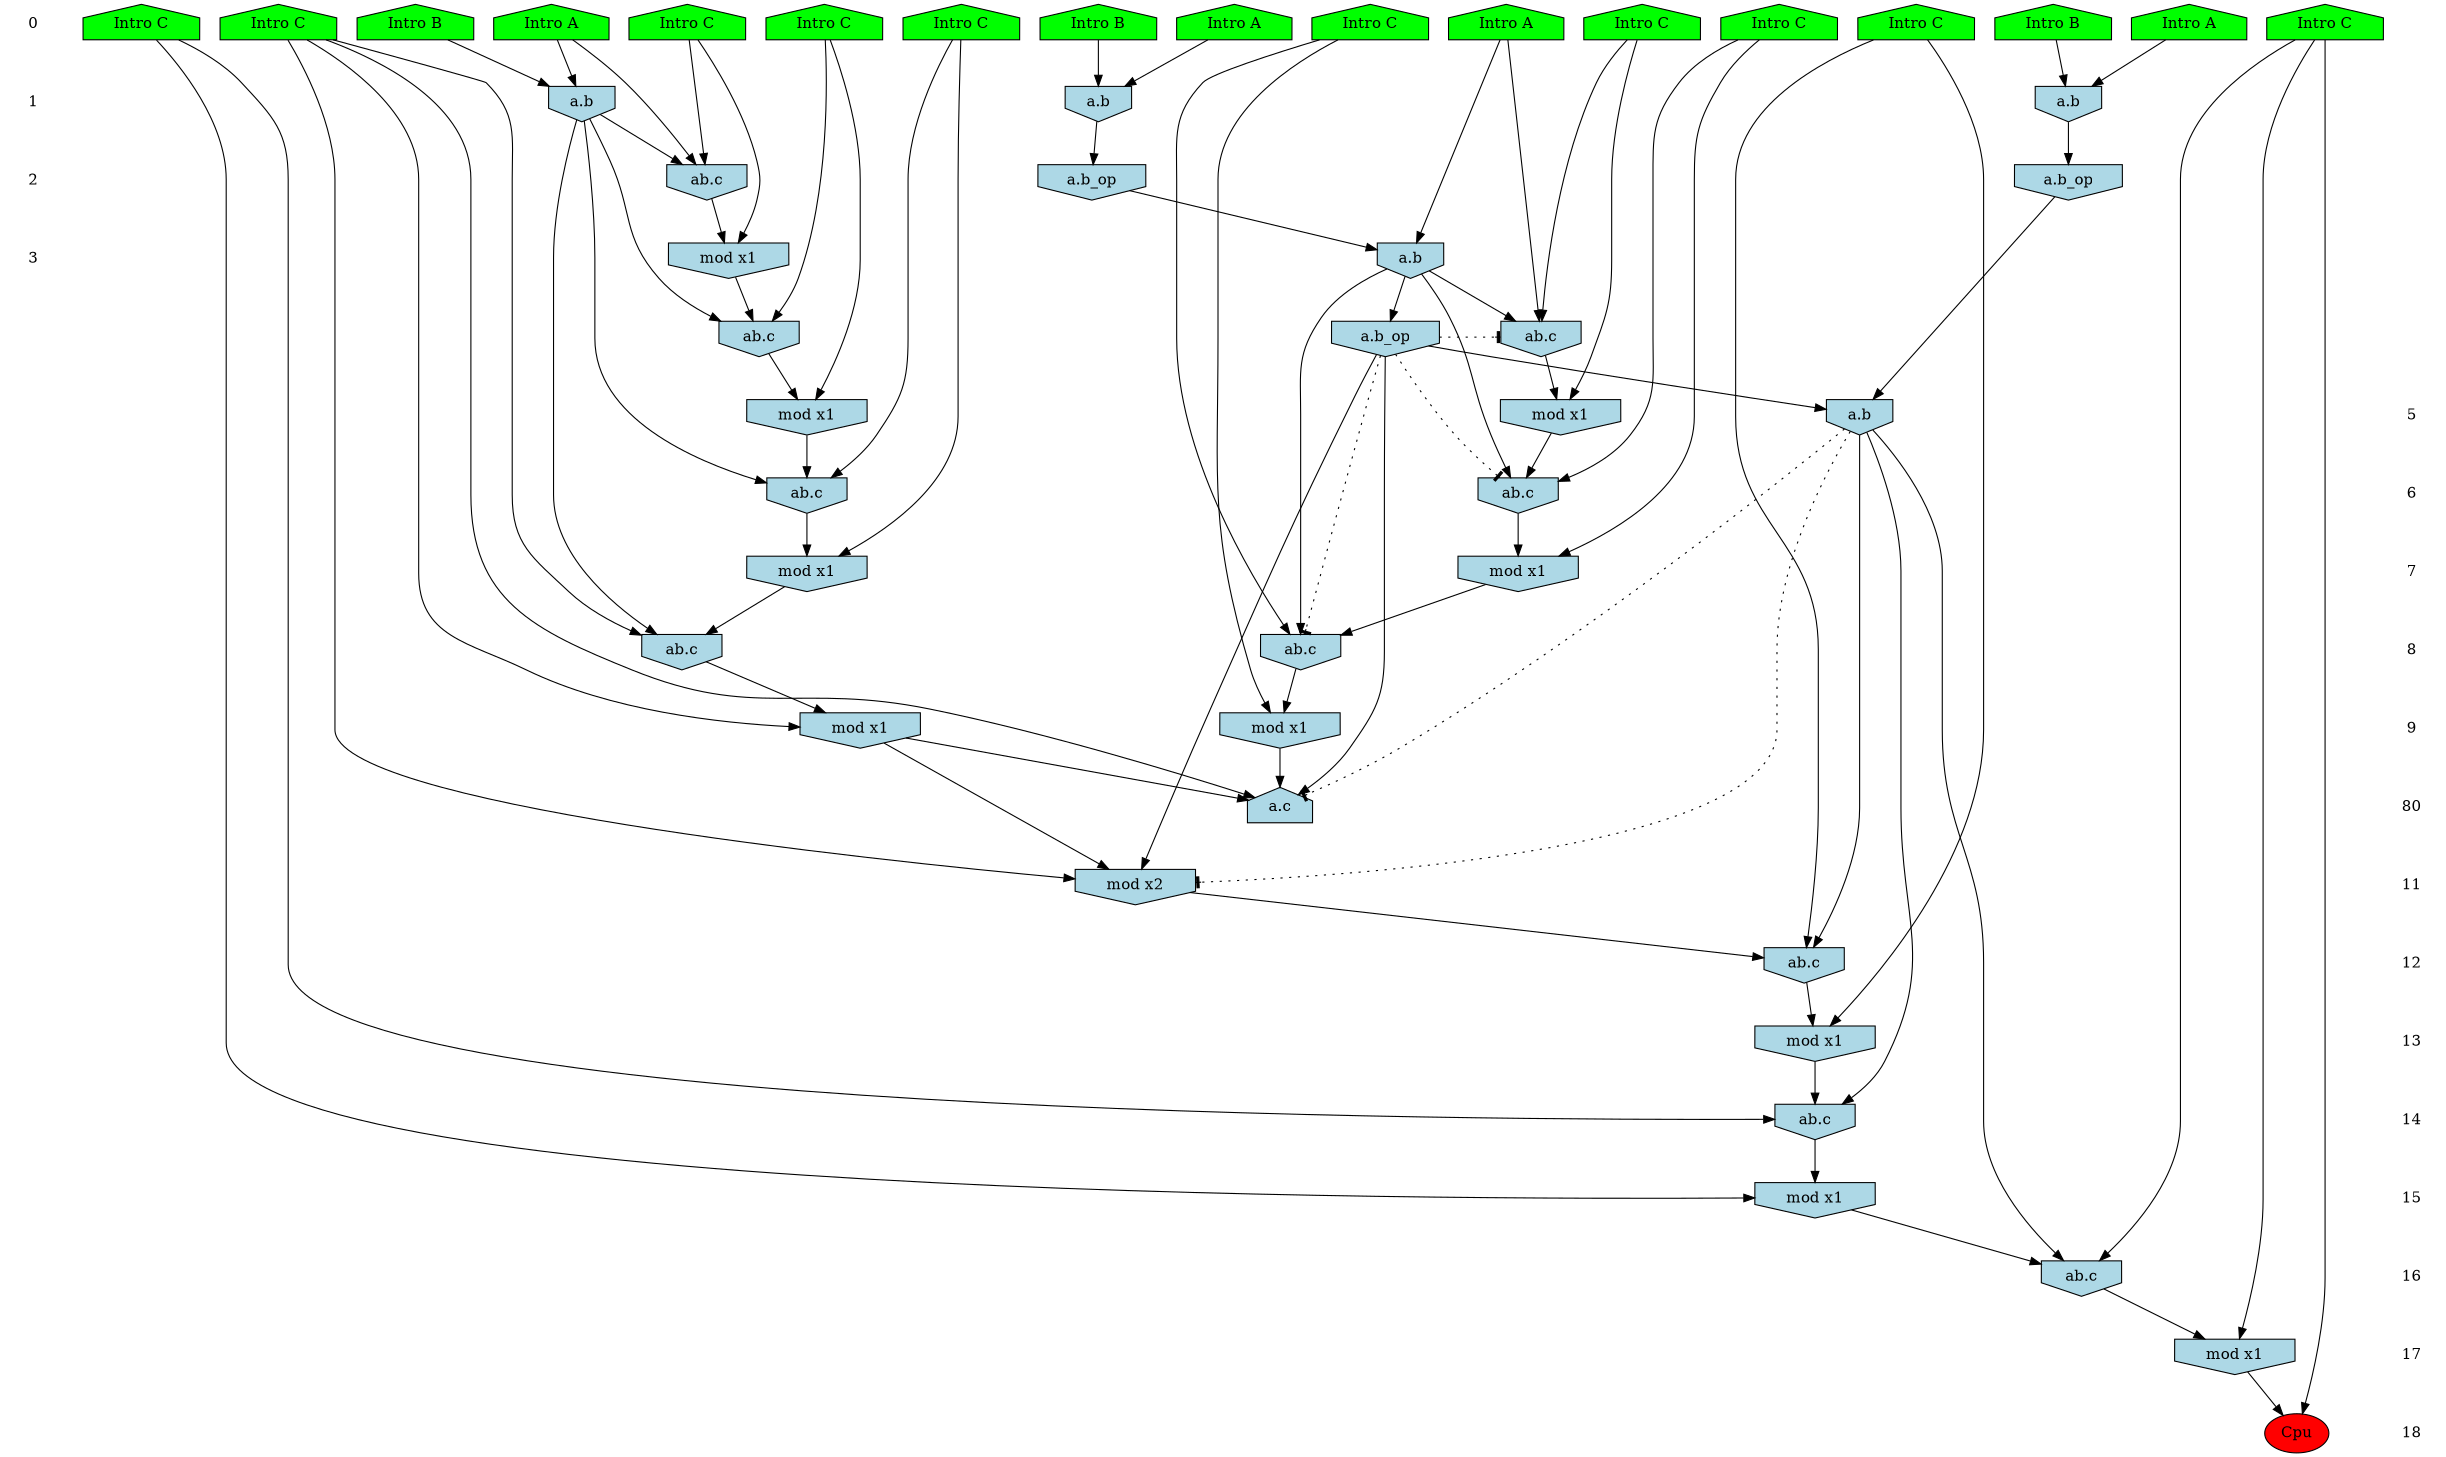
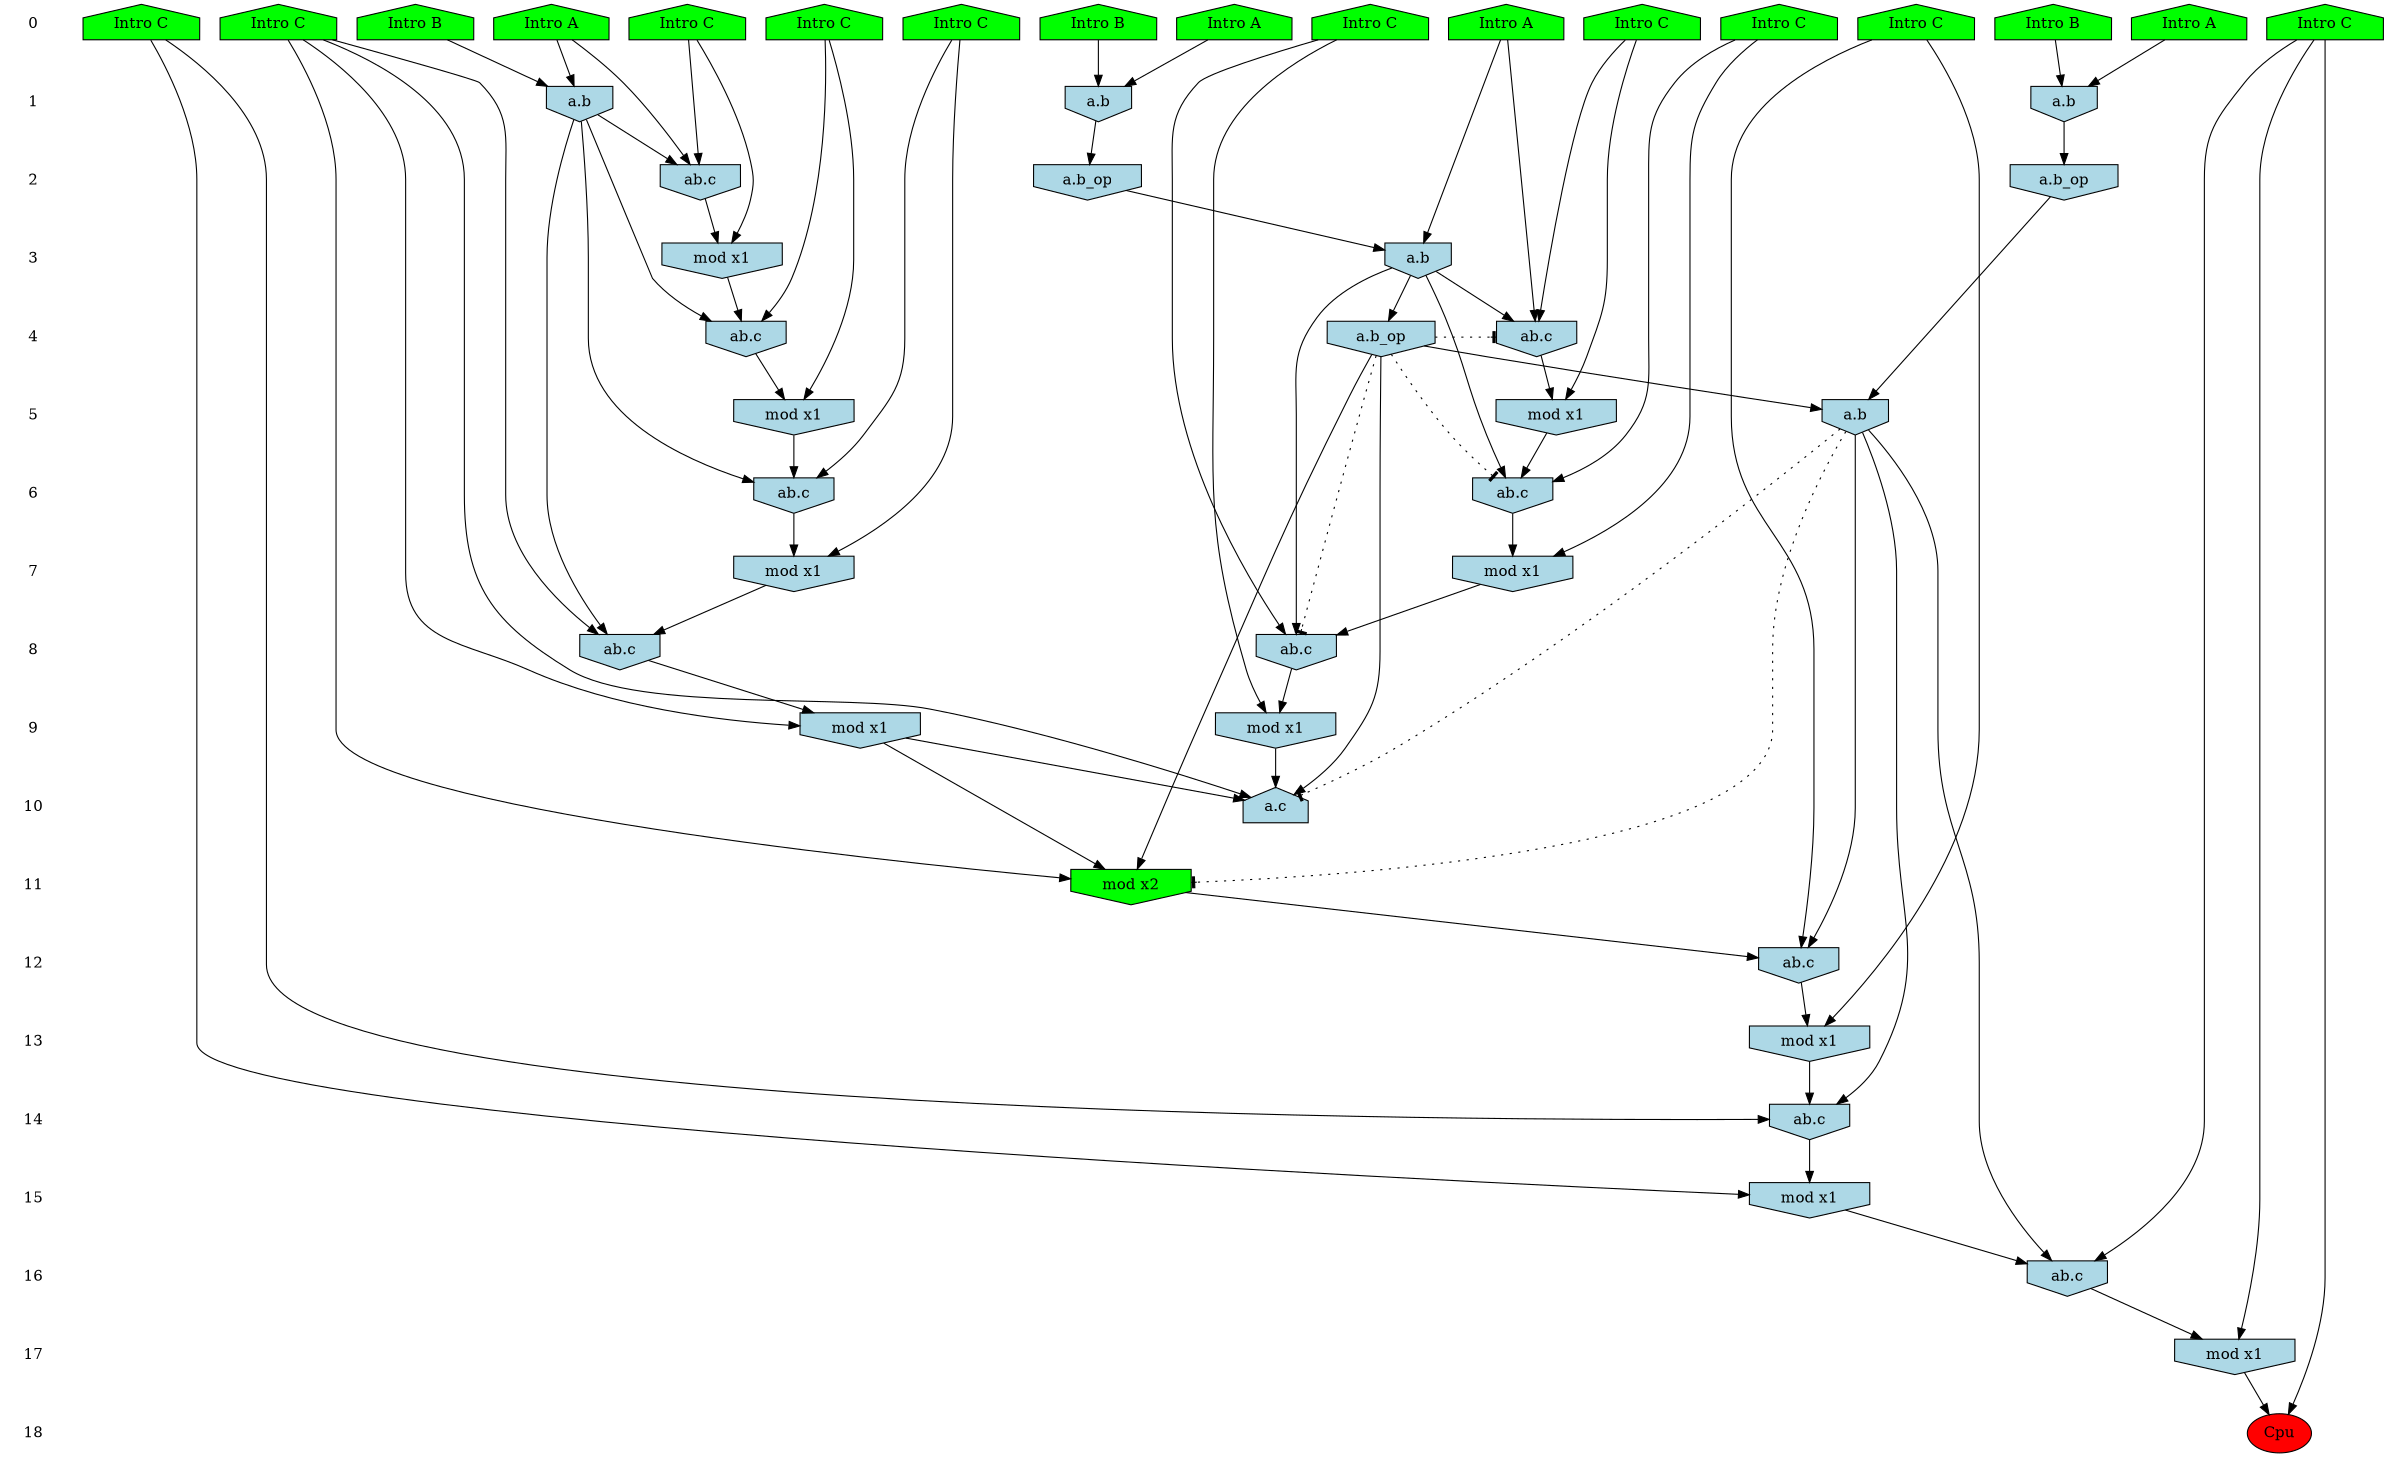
none -> (34, 337)
(2412, 807) -> (34, 807)
(1135, 885) -> (1131, 885)
